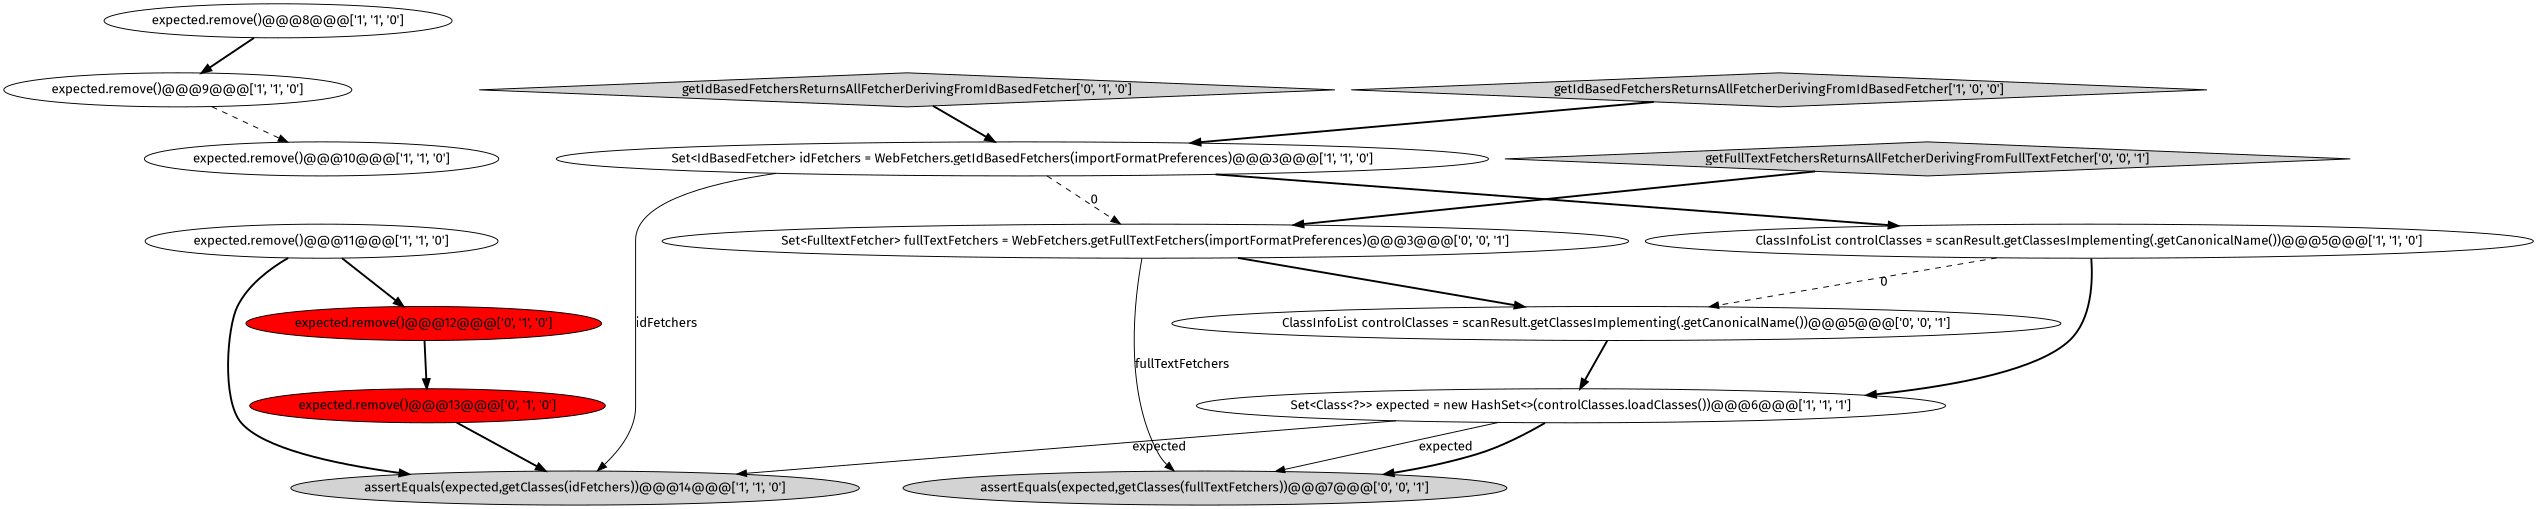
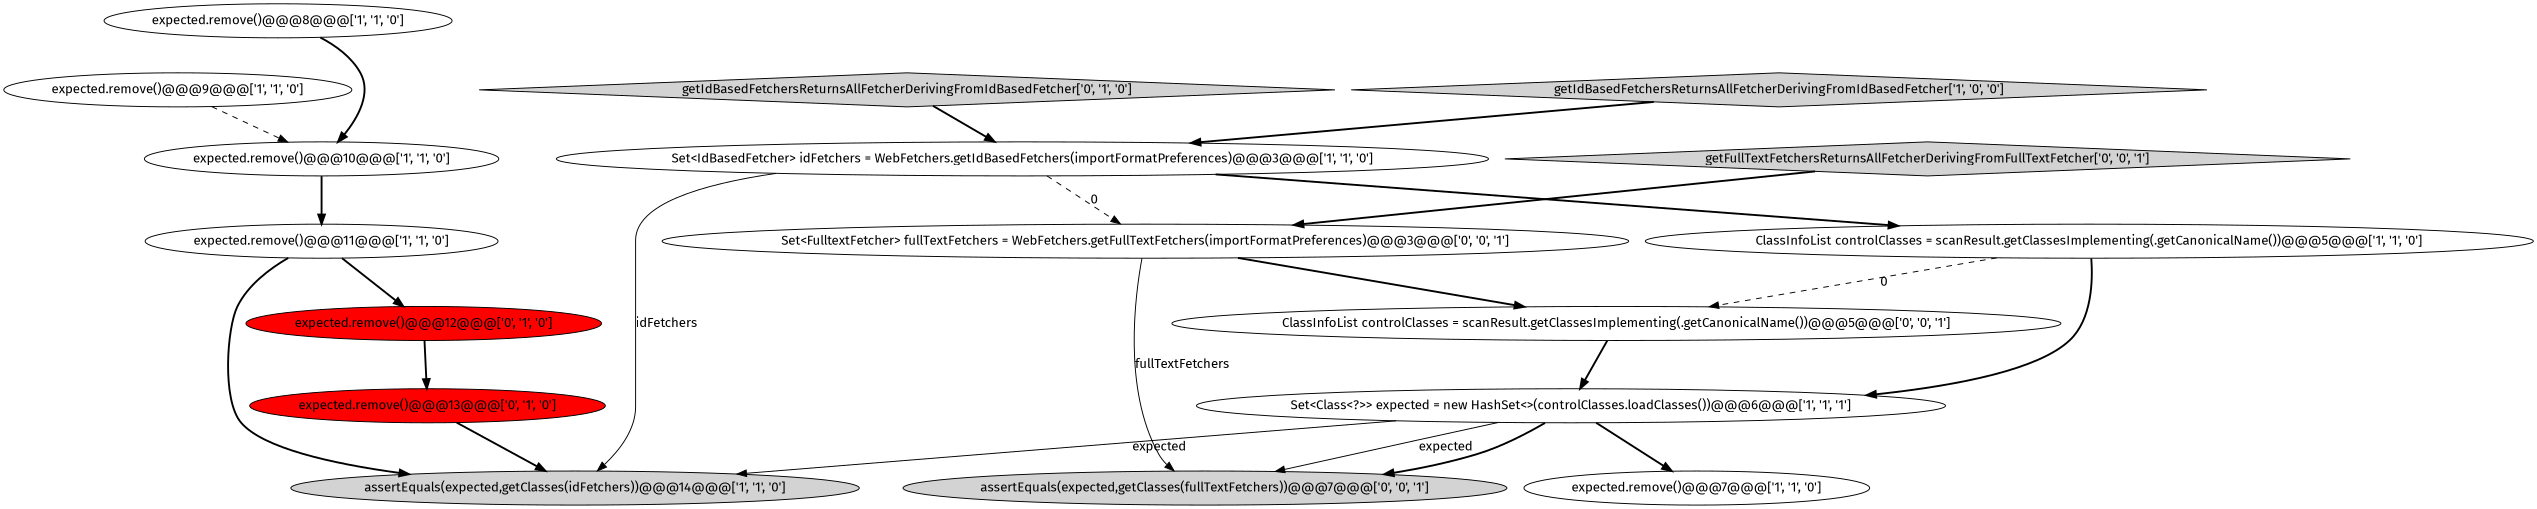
(232, 53) -> (363, 79)
none -> (322, 195)
none -> (1697, 488)
